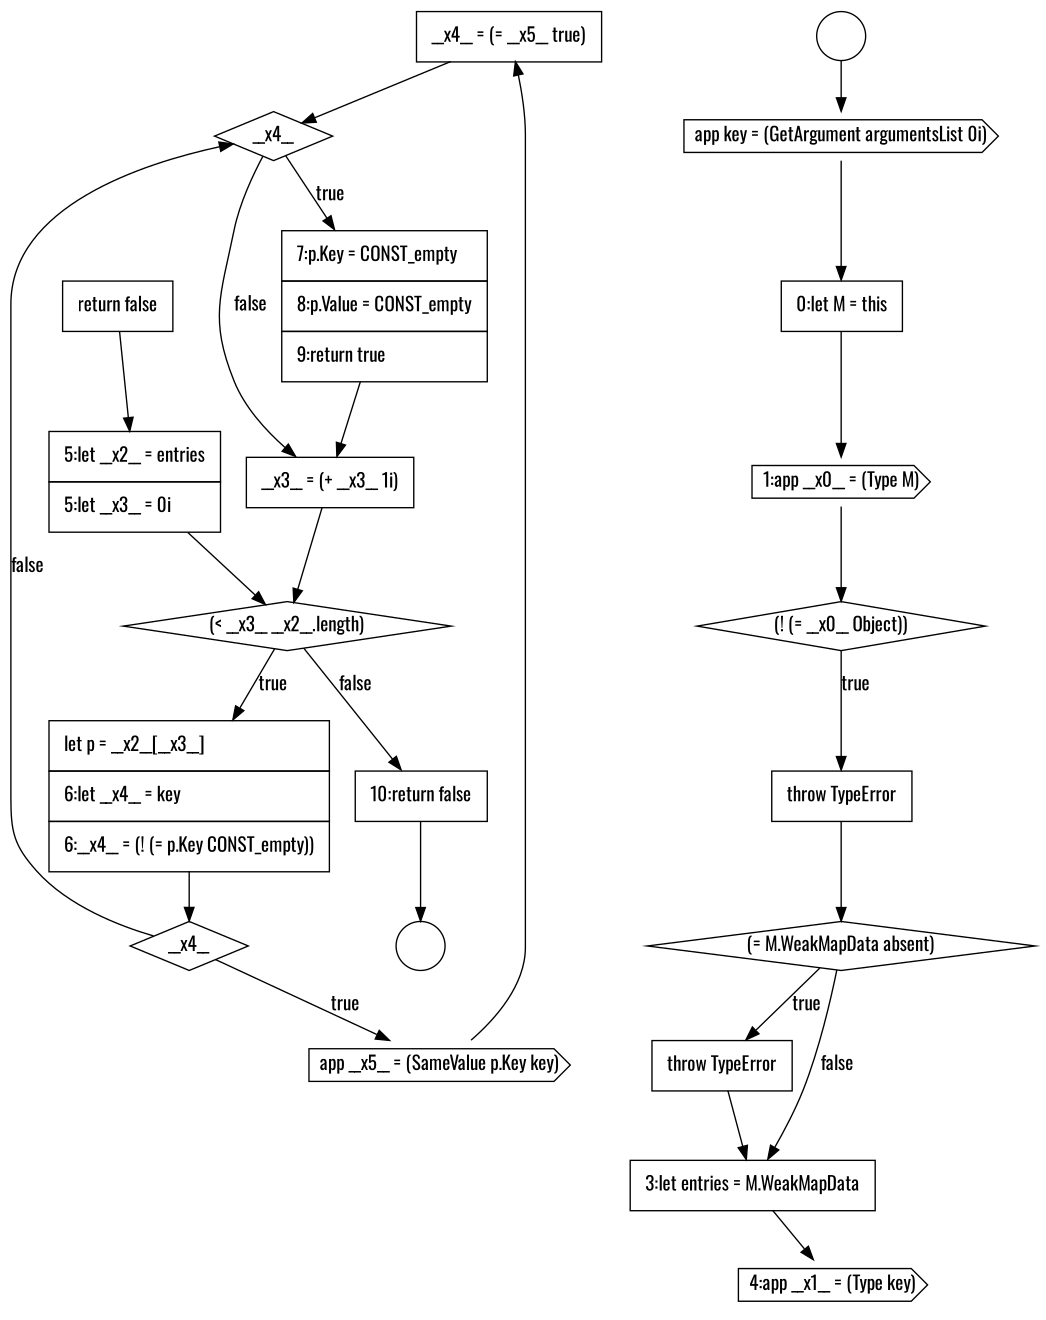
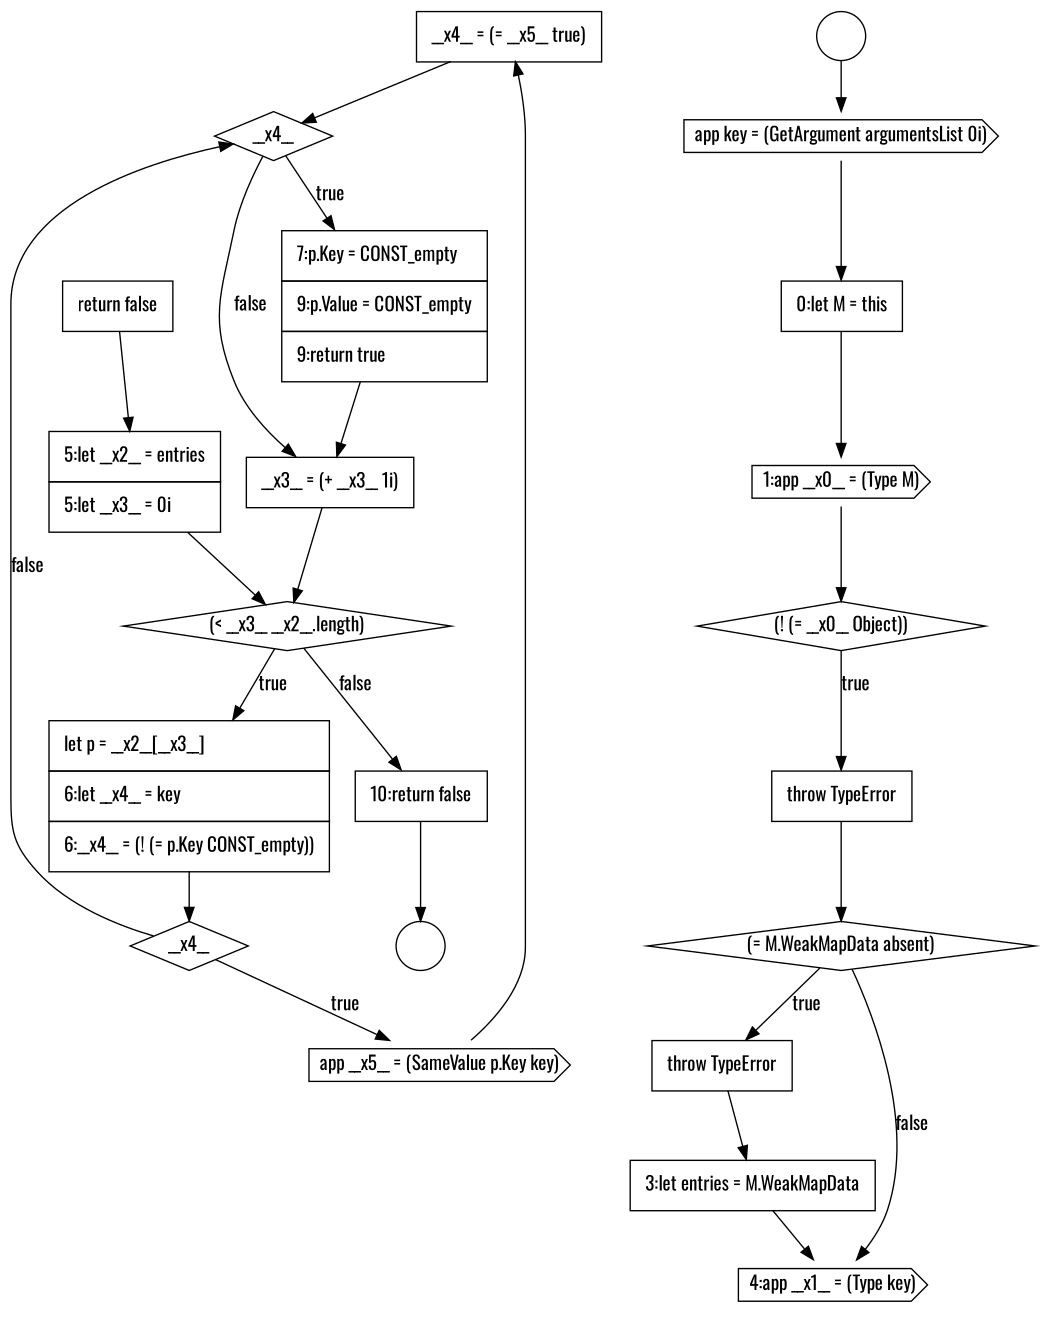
(385, 306) -> (385, 306)
(813, 1061) -> (895, 1109)
